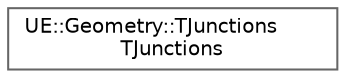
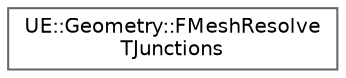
(173, 39) -> (173, 39)
